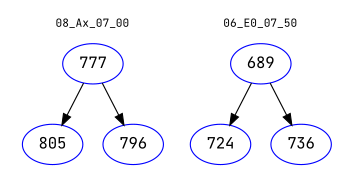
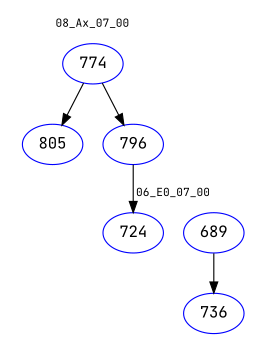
(261, 24) -> (174, 193)
(93, 64) -> (93, 64)
(243, 99) -> (133, 189)
